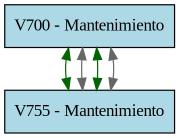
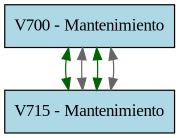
(90, 112) -> (90, 112)
